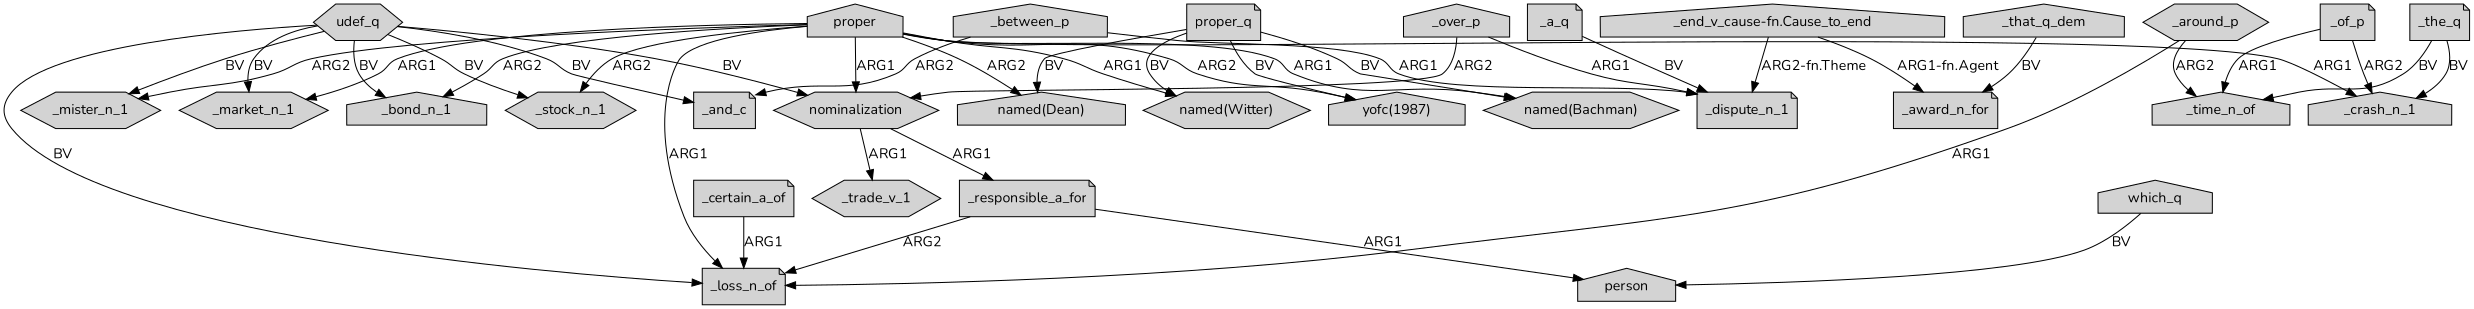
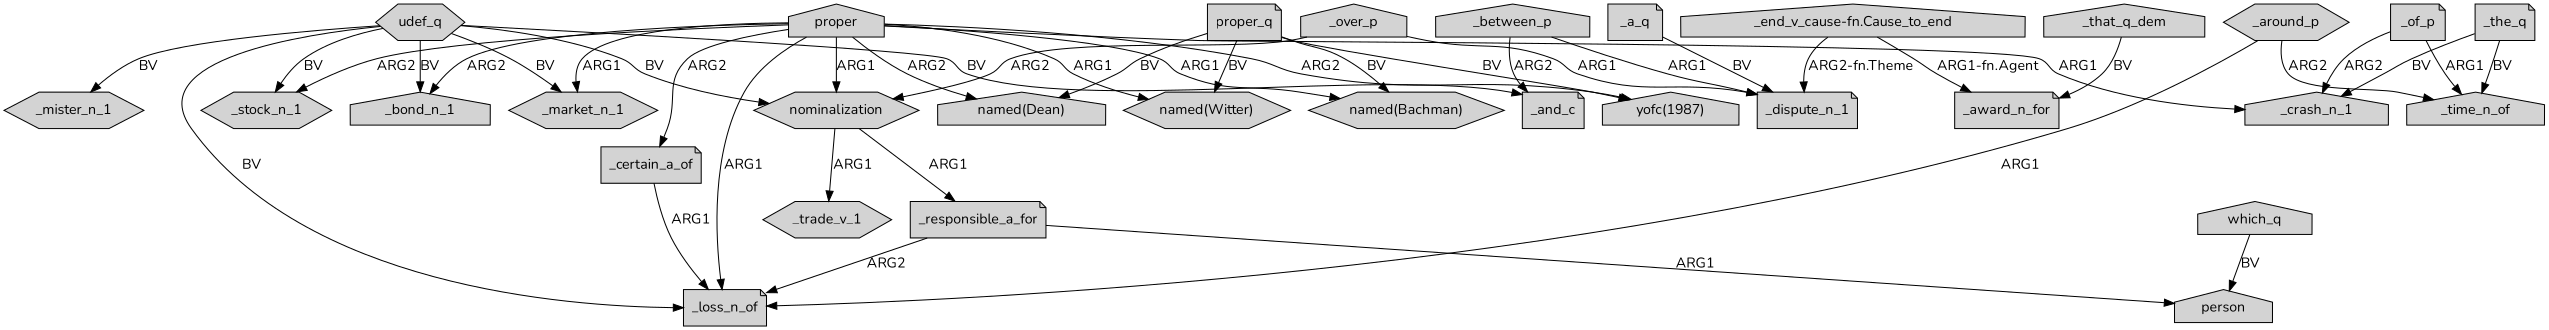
(425, 44) -> (697, 53)
